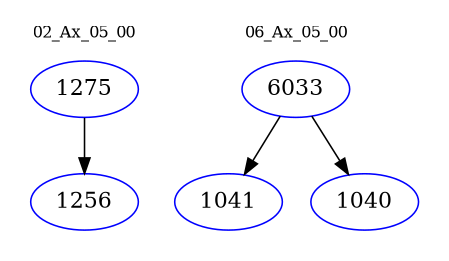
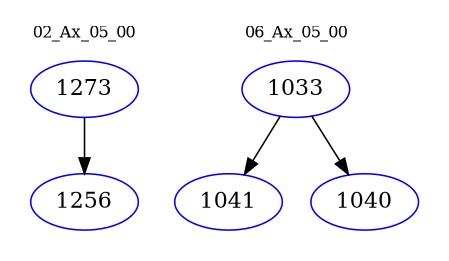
(85, 89) -> (85, 89)
(296, 89) -> (296, 89)
